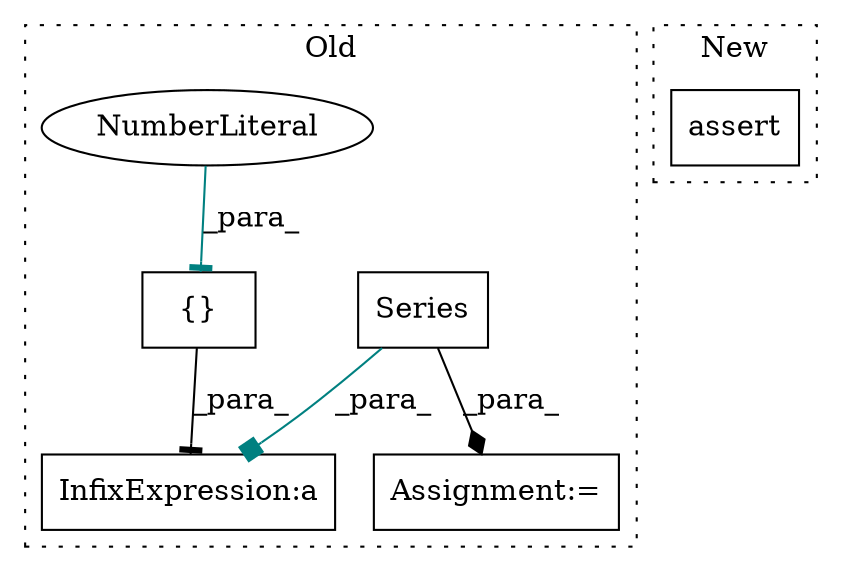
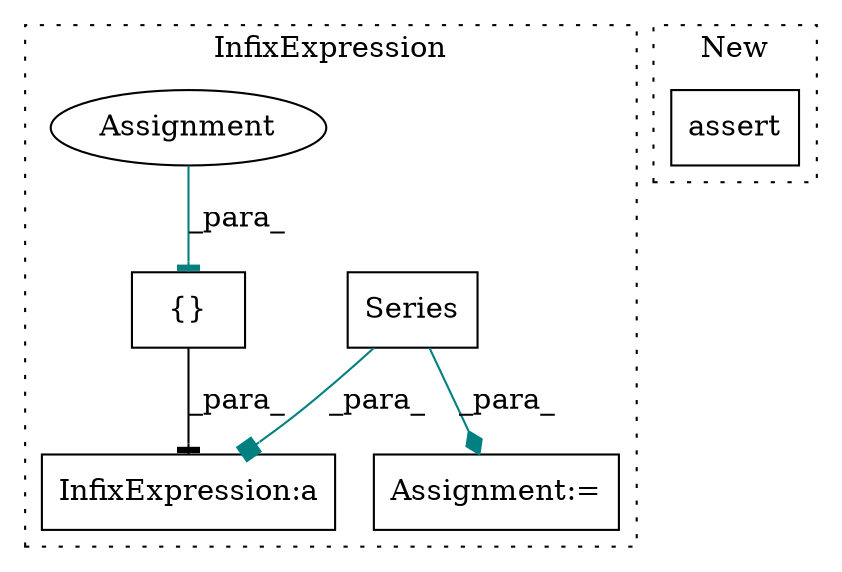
(331, 49) -> (331, 49)
(207, 128) -> (188, 128)
(455, 389) -> (449, 389)
